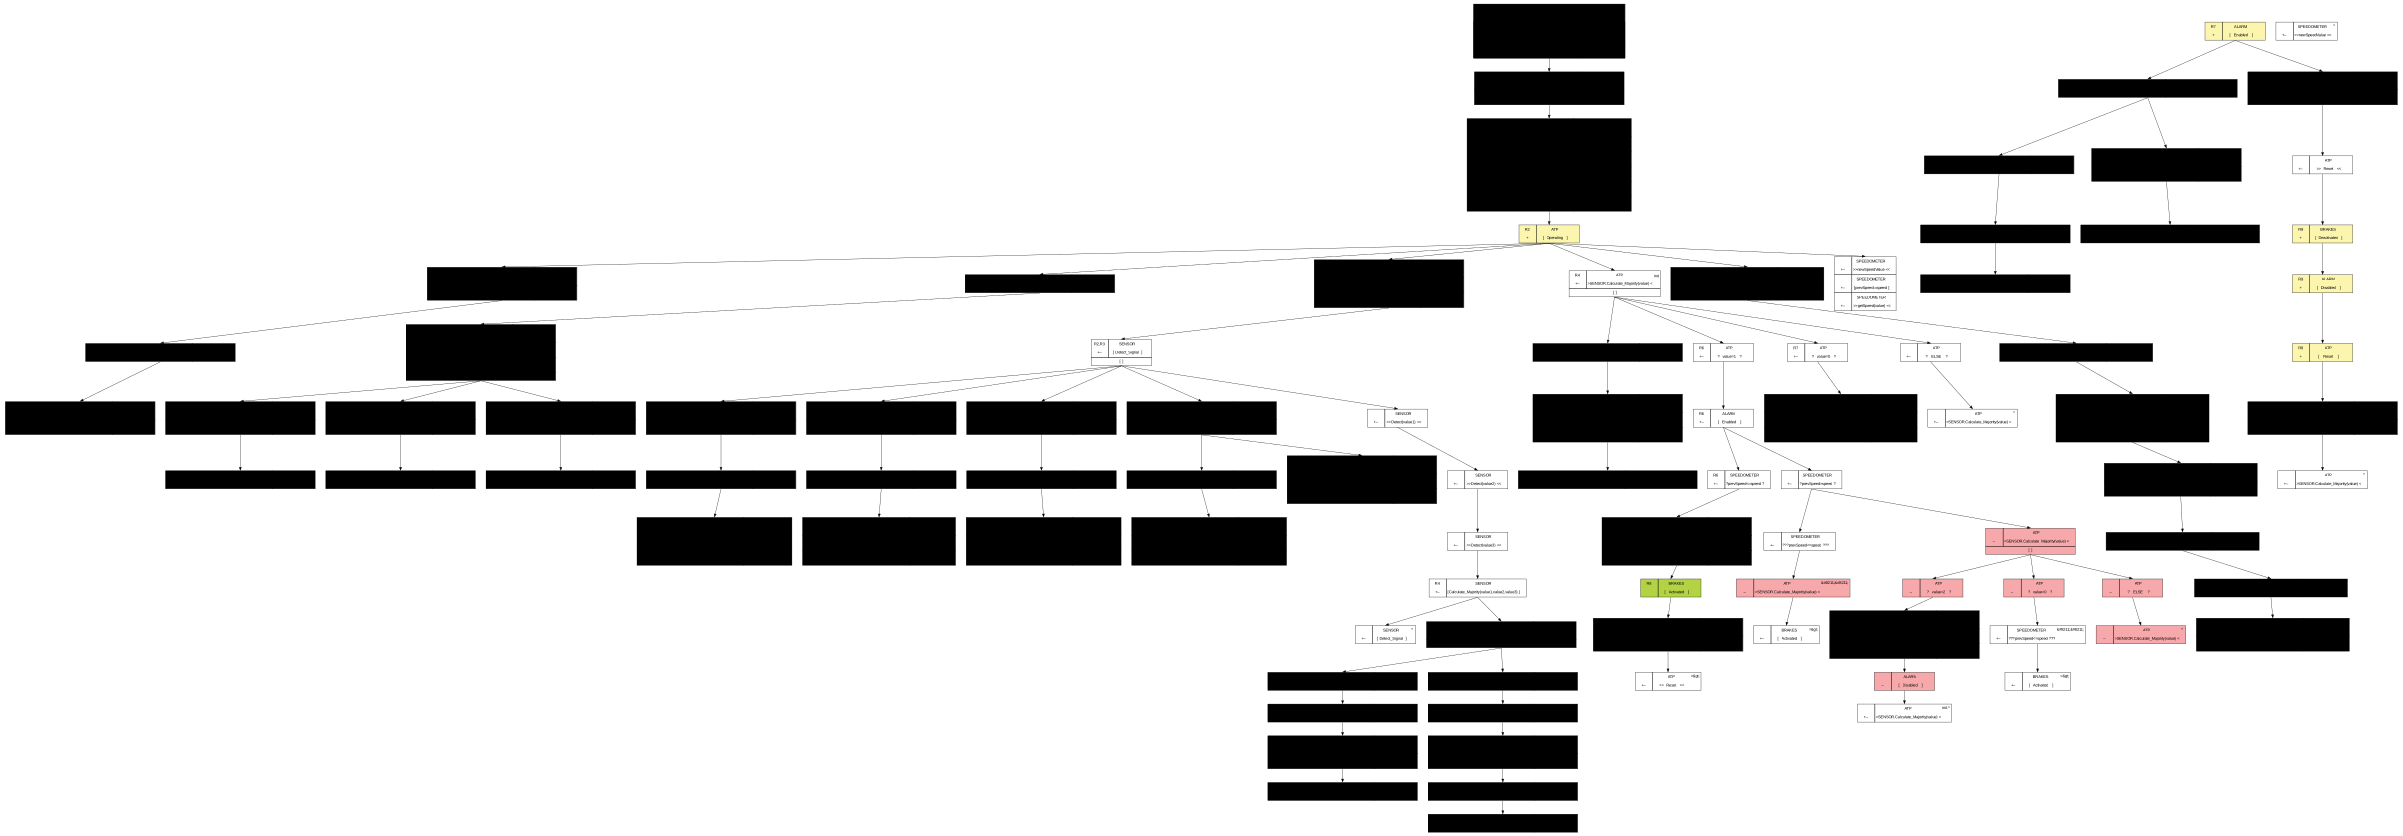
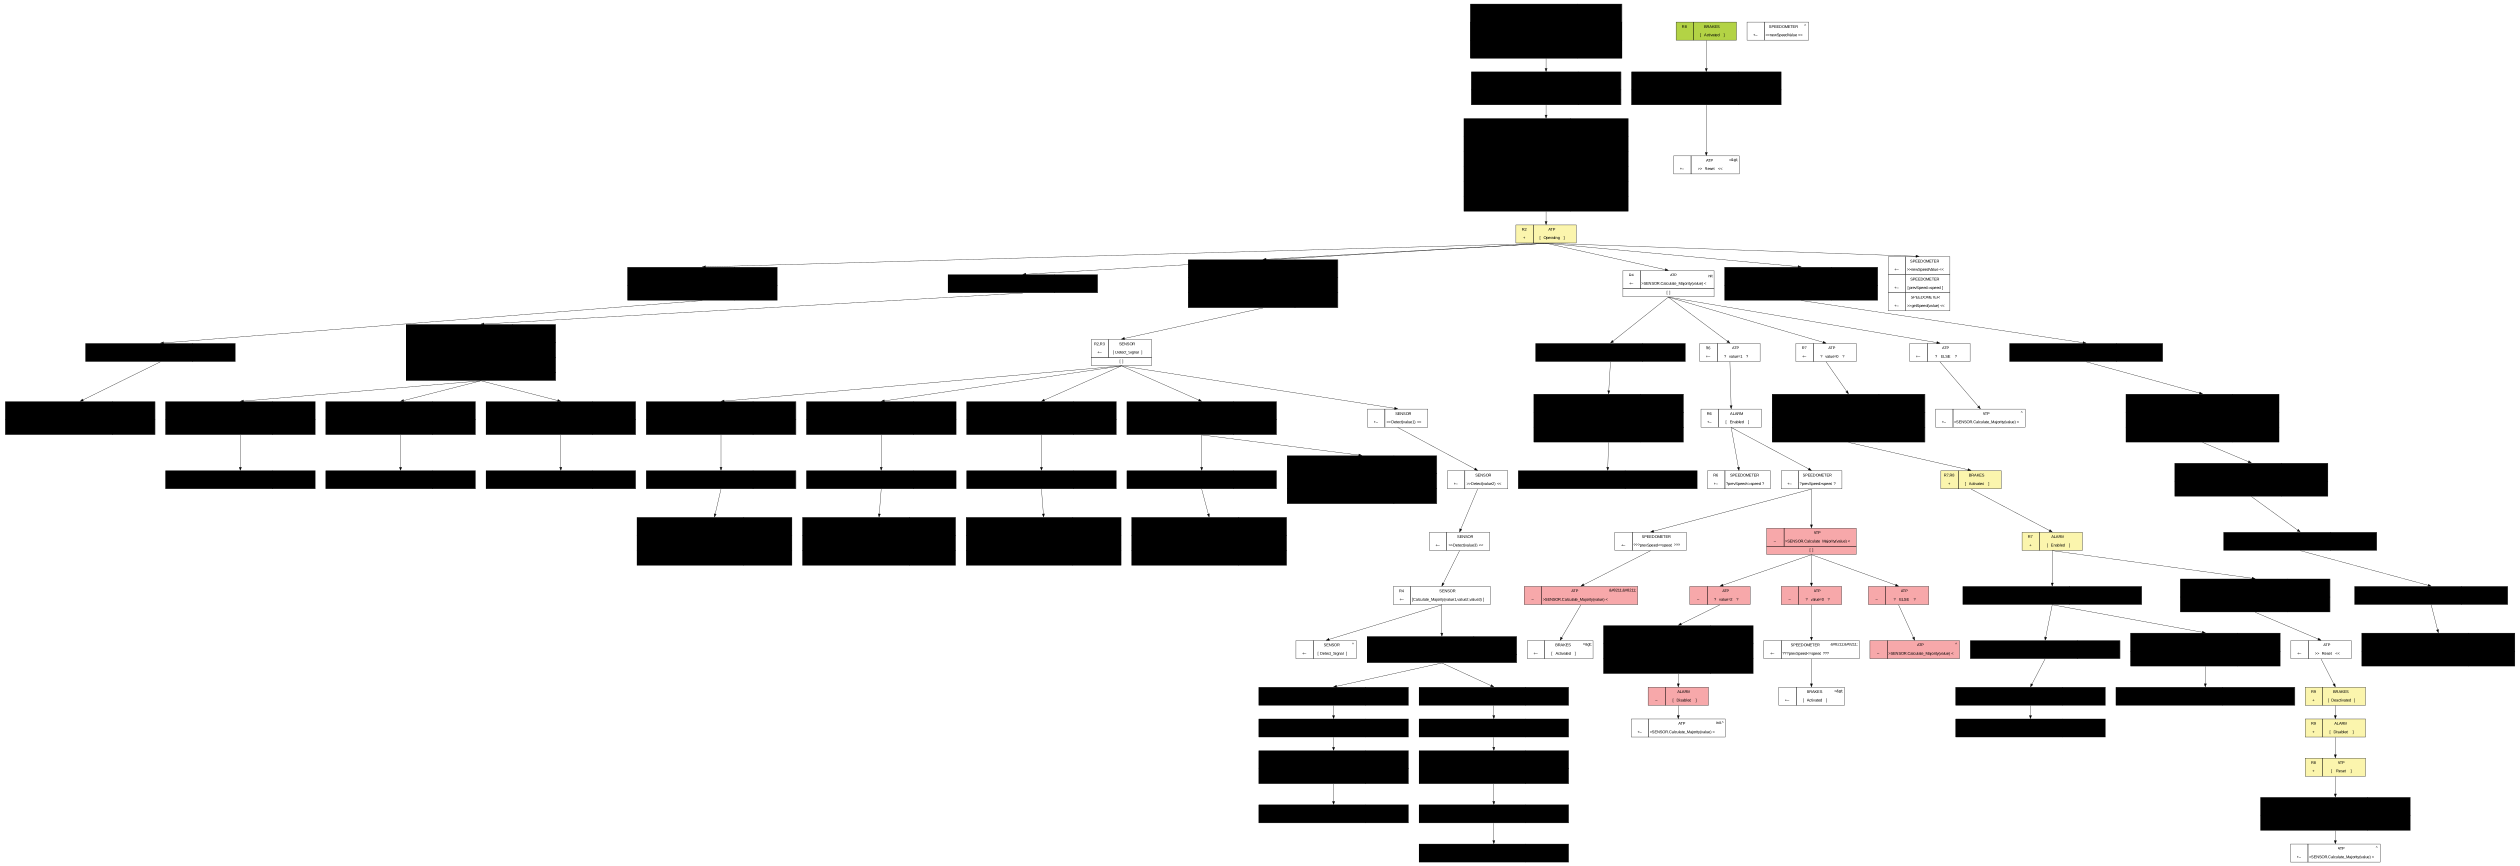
none -> (1971, 480)
(1677, 541) -> none
